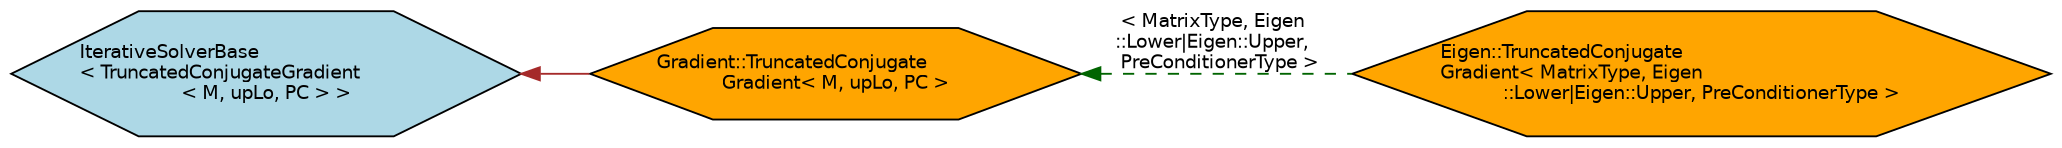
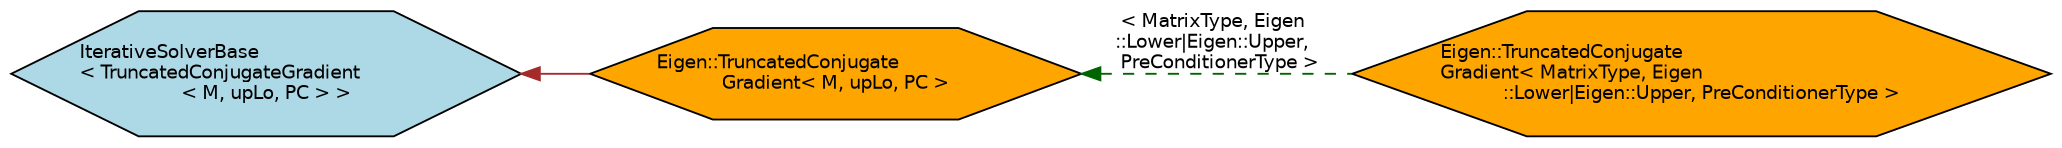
(836, 74) -> (836, 74)
